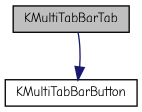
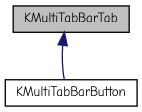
(80, 50) -> (62, 63)
